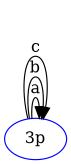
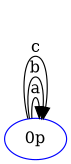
(36, 139) -> (36, 139)
